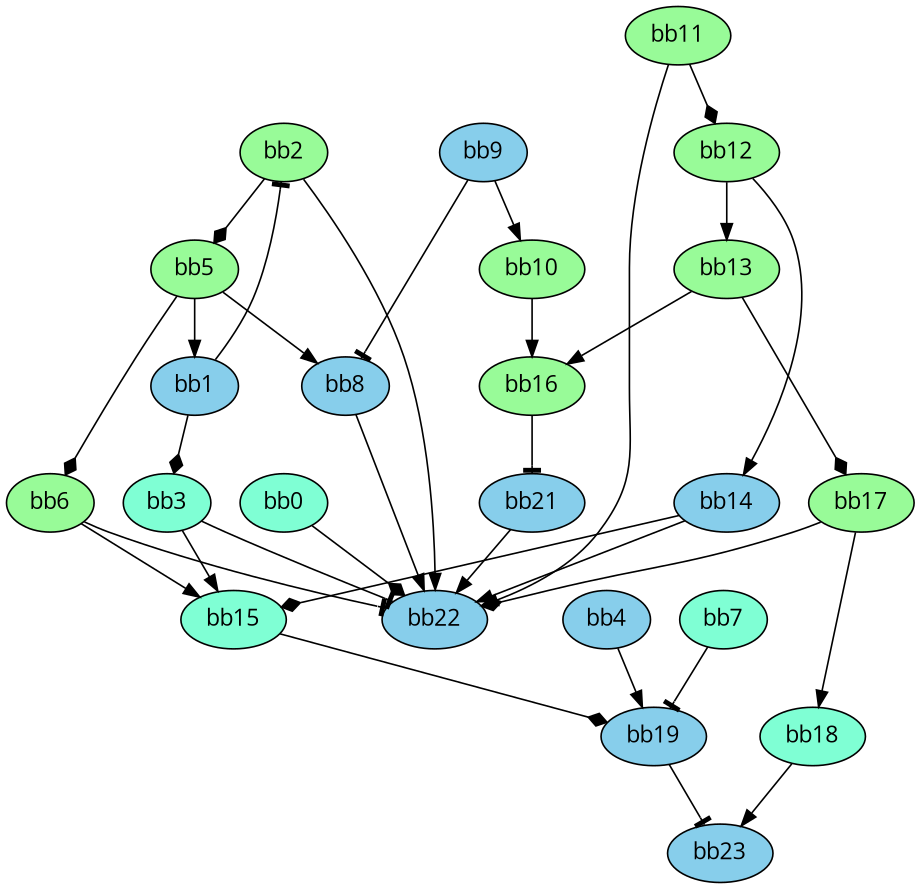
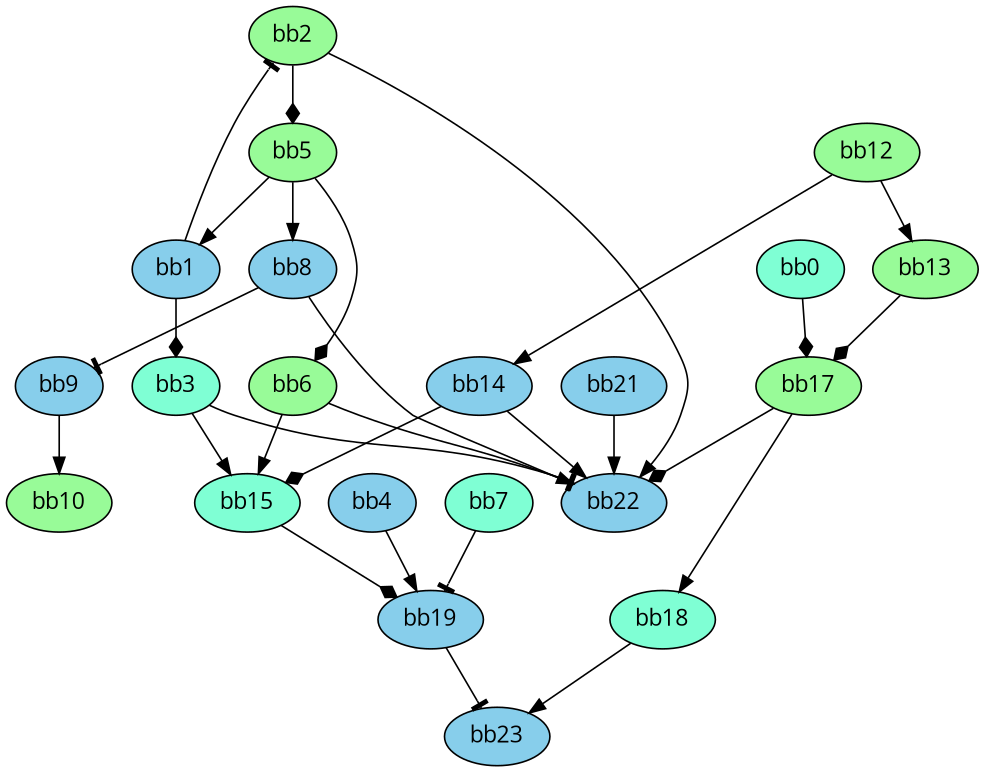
(678, 36) -> none
(417, 266) -> (188, 322)
(532, 386) -> none
(350, 554) -> (804, 318)
